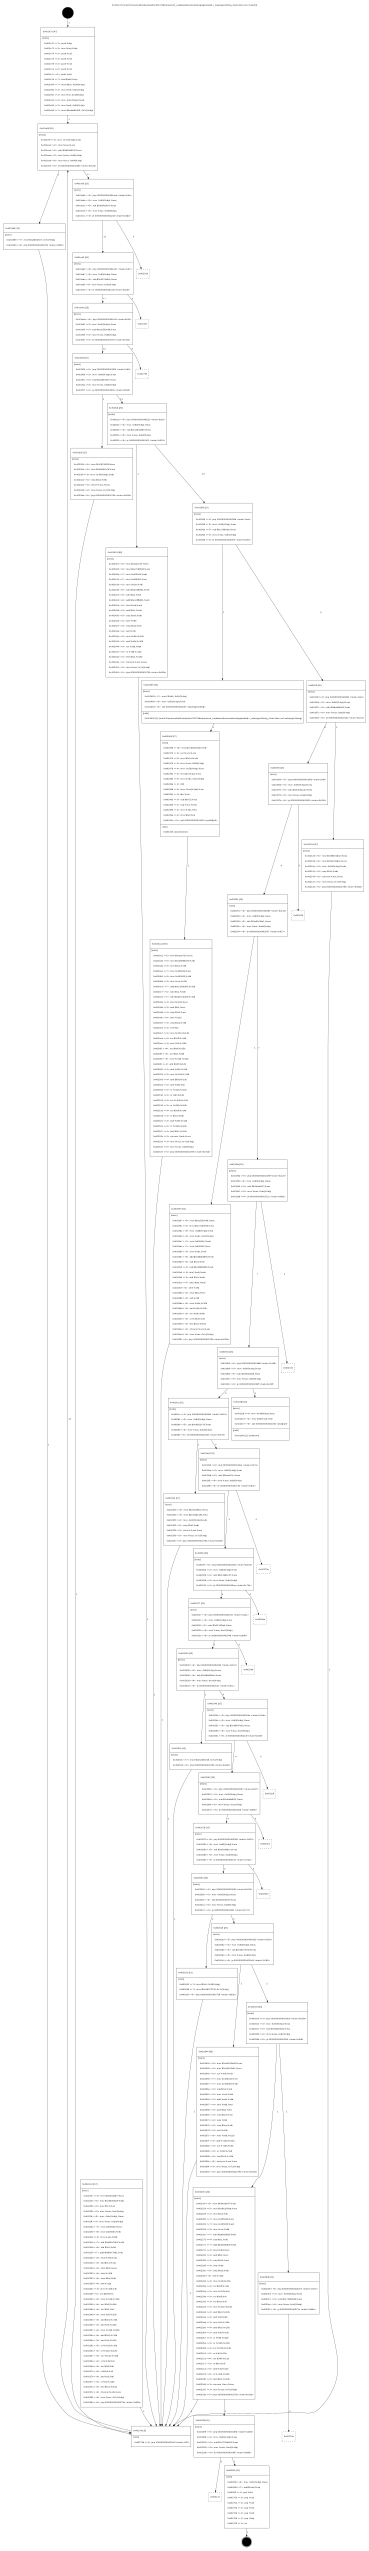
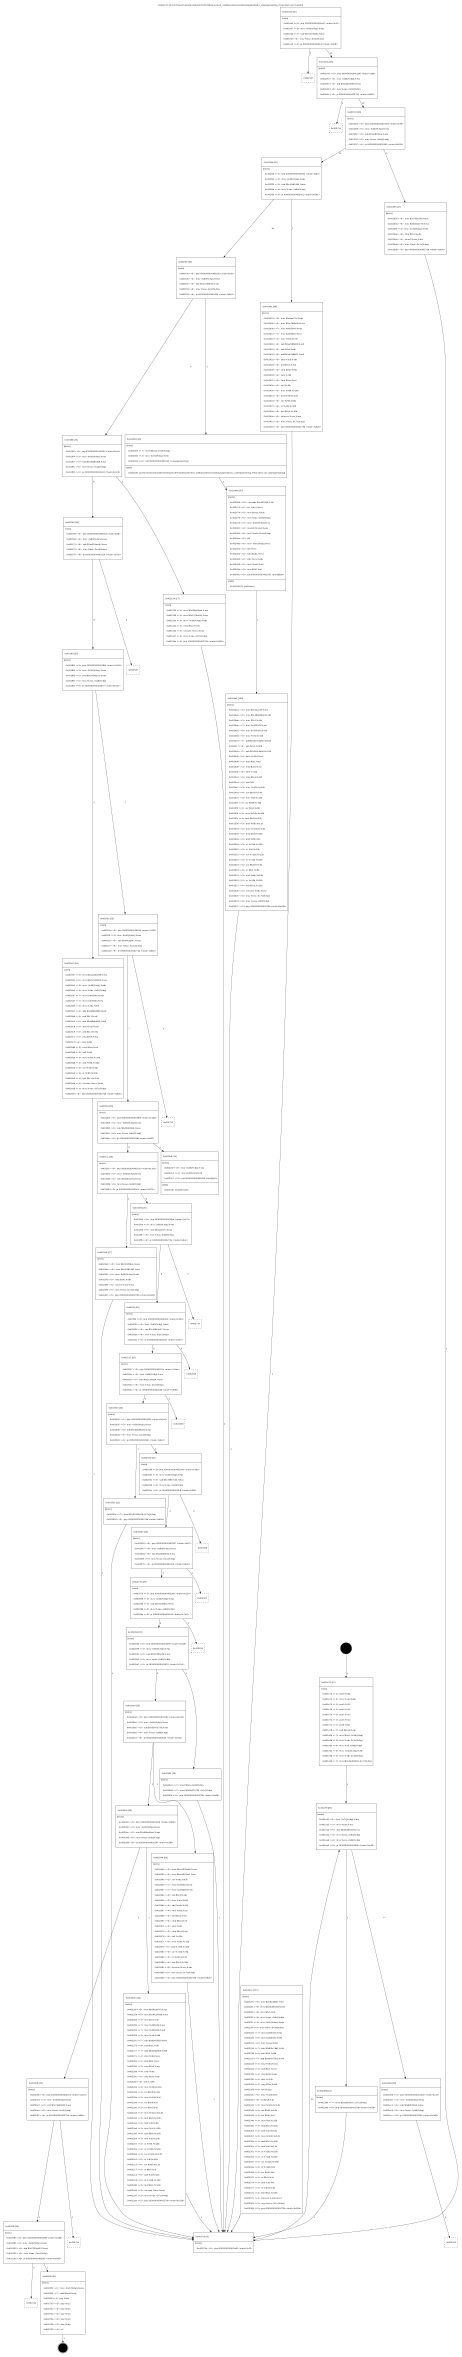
(103, 236) -> none
(224, 2407) -> (46, 2170)
